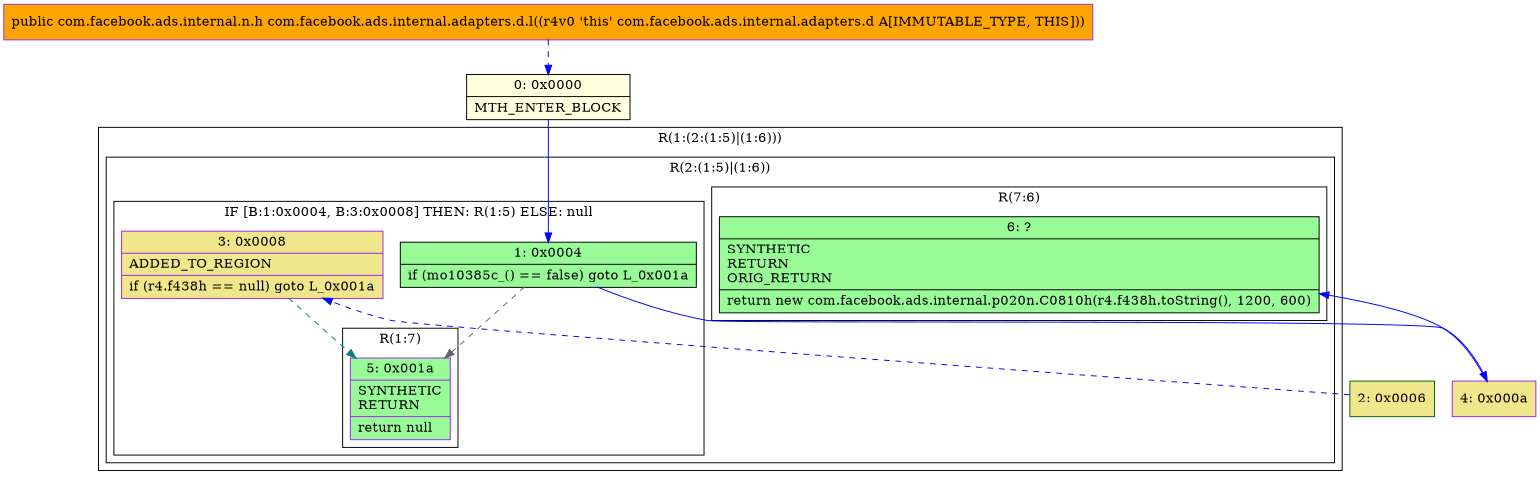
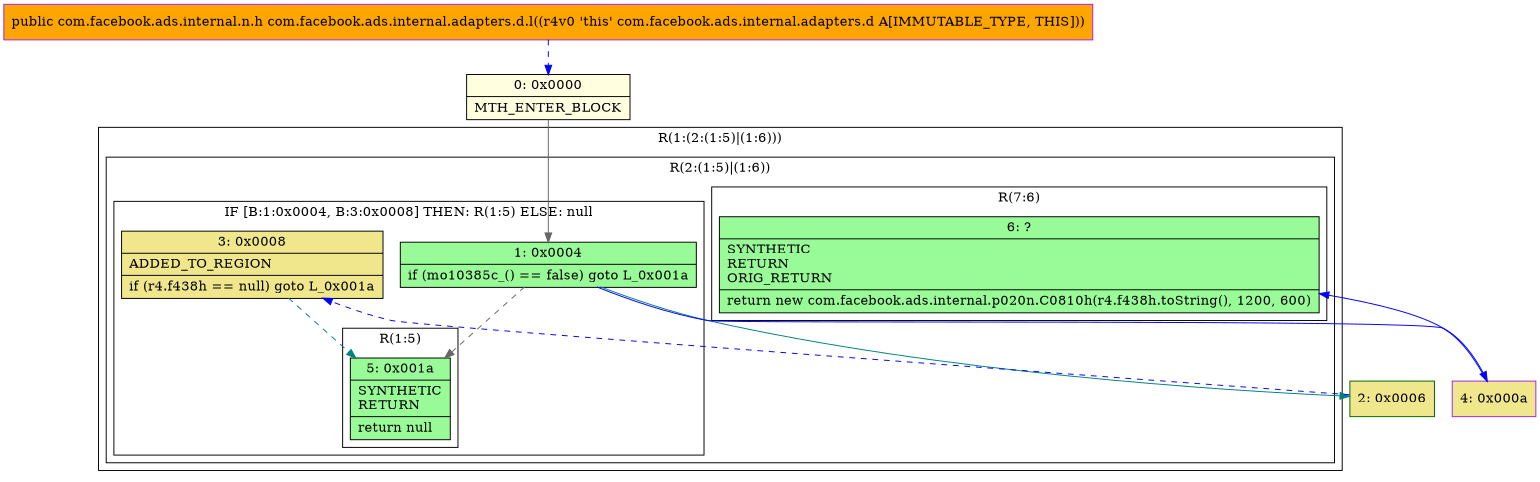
(548, 176) -> (548, 176)
(252, 265) -> (252, 265)
(400, 339) -> (400, 339)
none -> (892, 354)
(400, 399) -> (400, 399)
